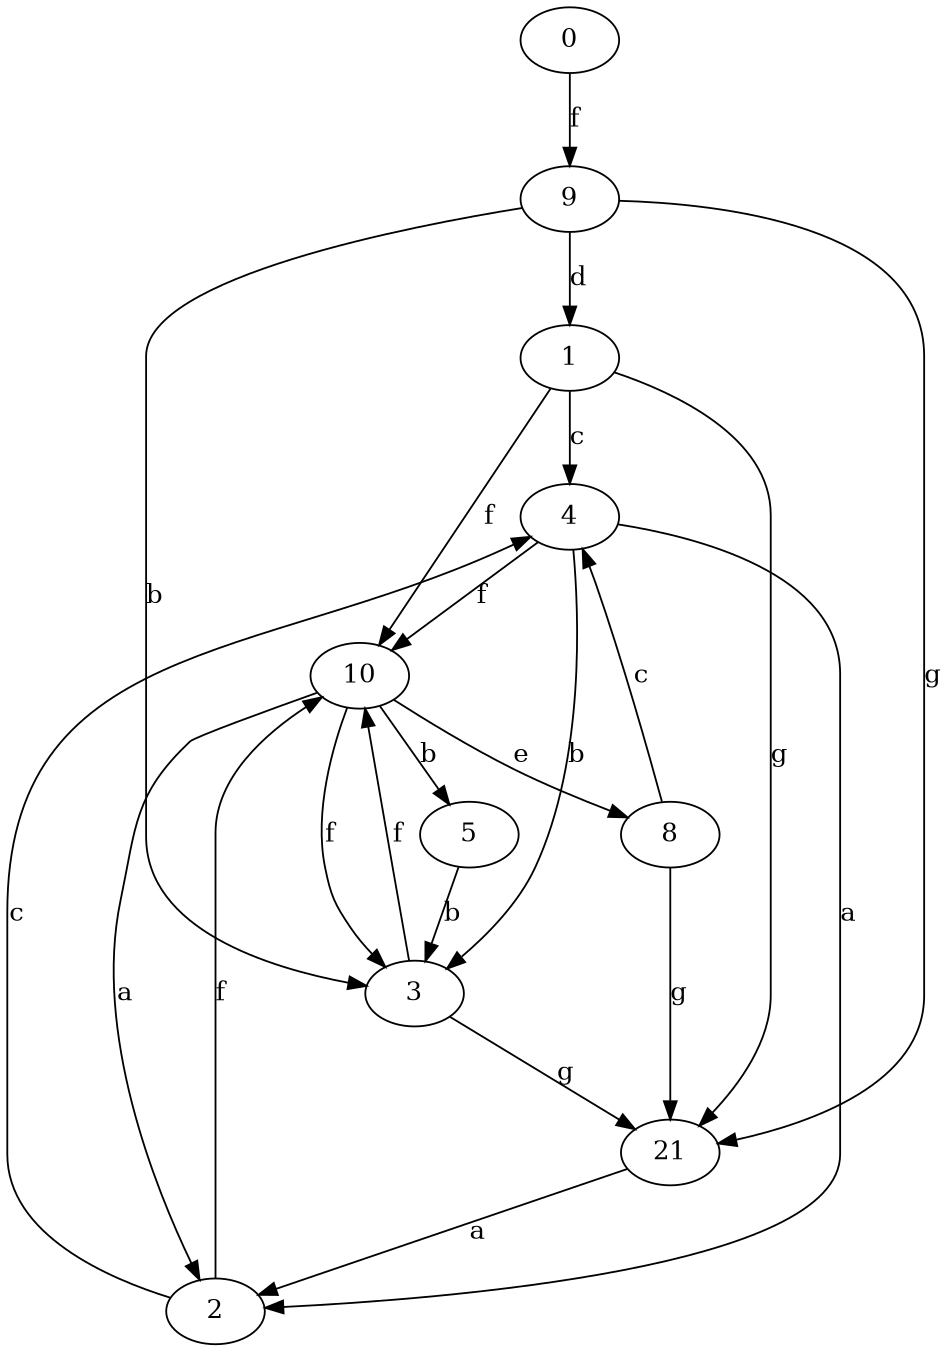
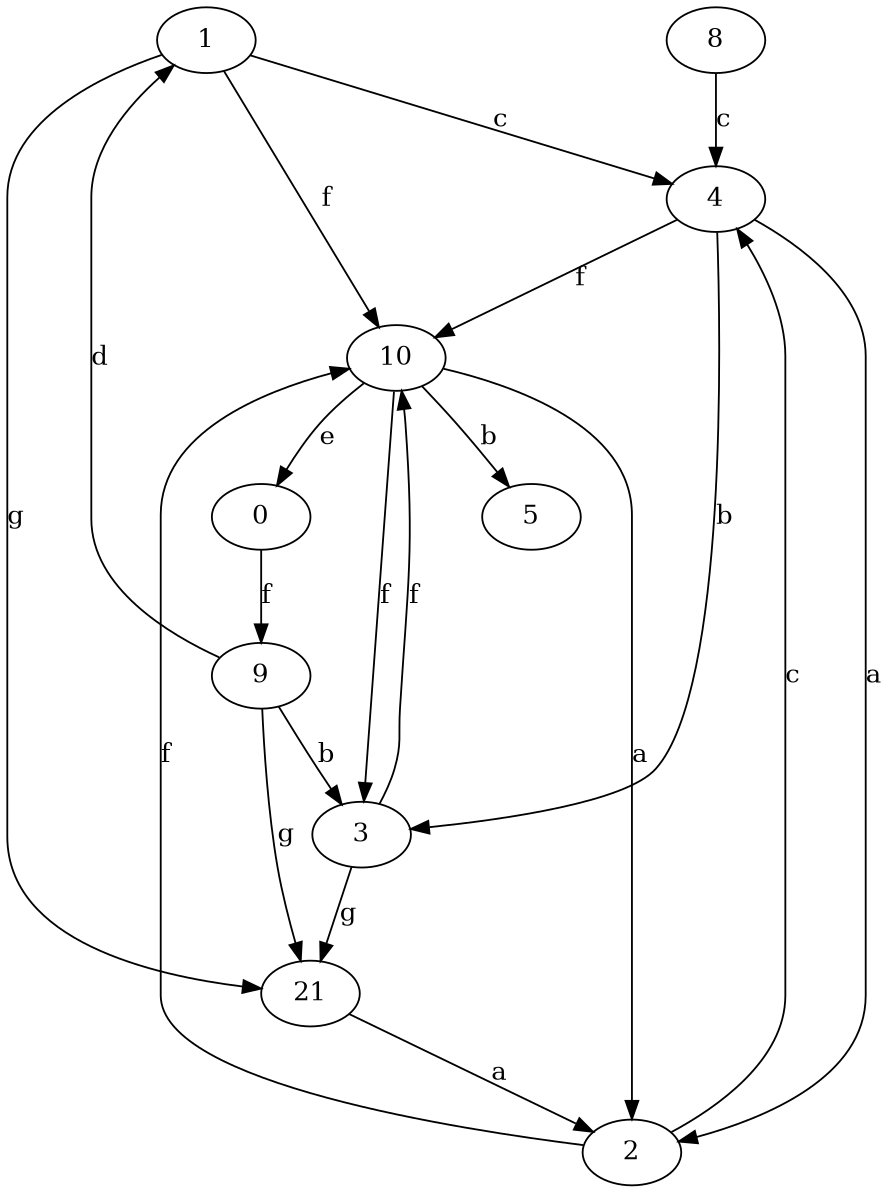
(499, 761) -> (321, 423)
(445, 905) -> none
(670, 984) -> none
